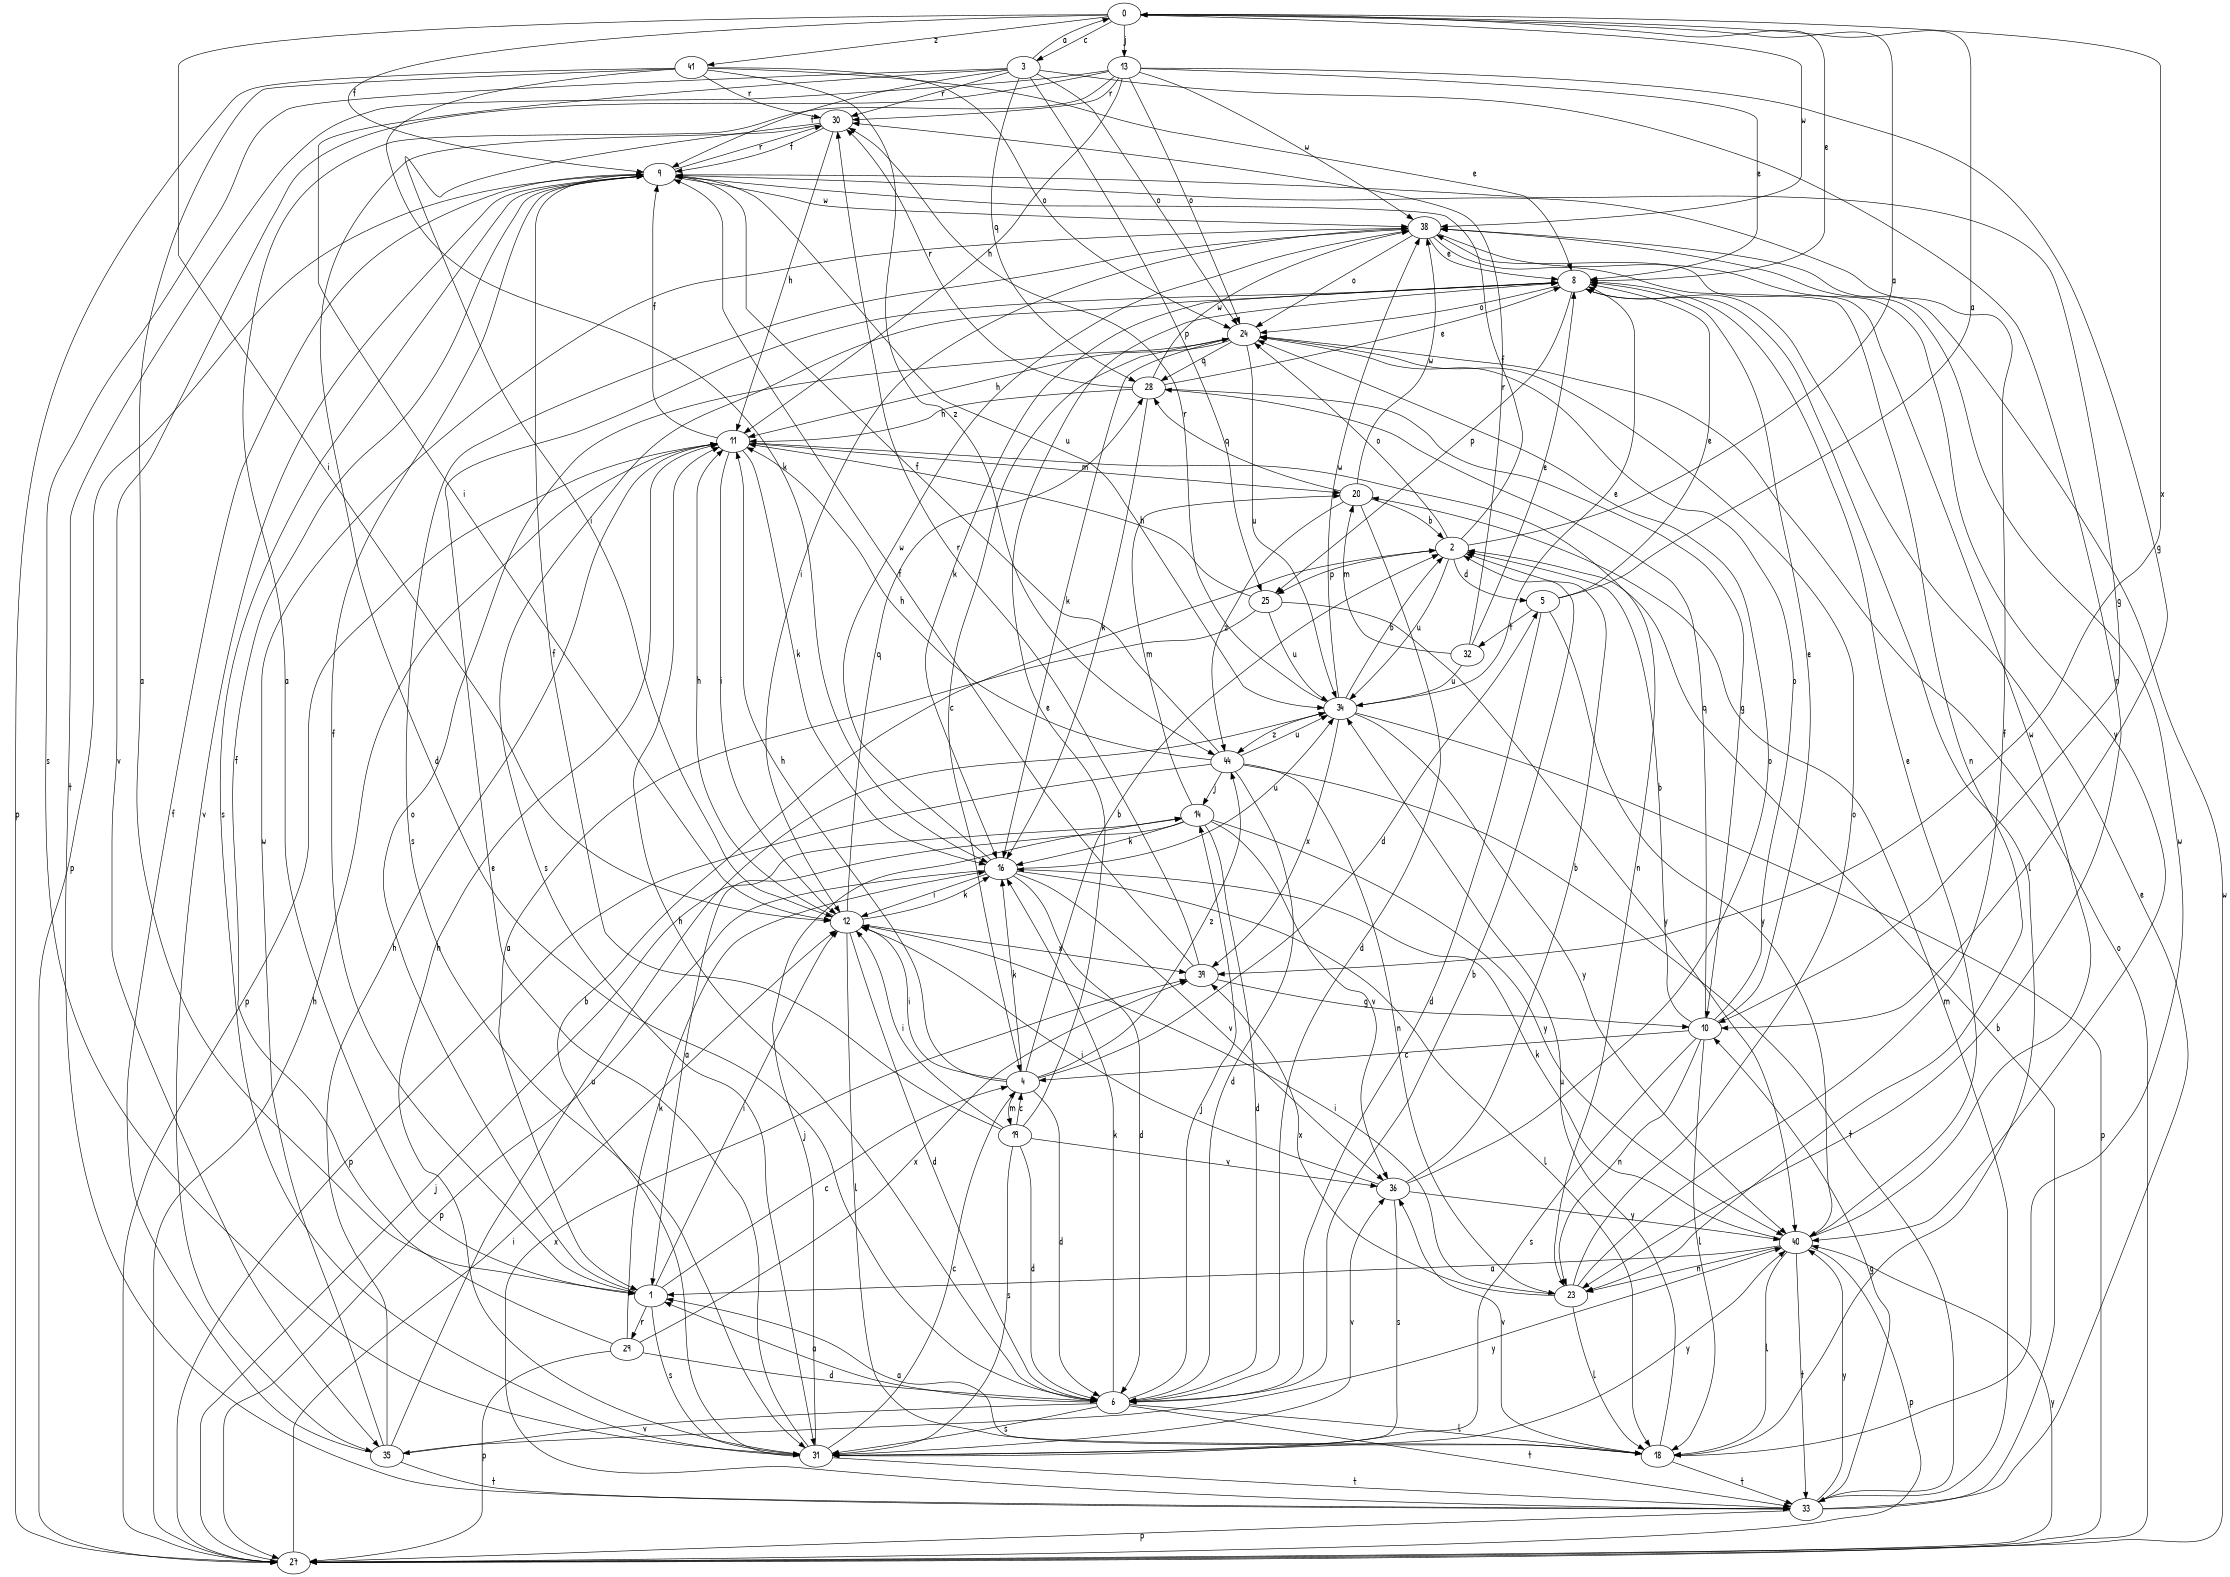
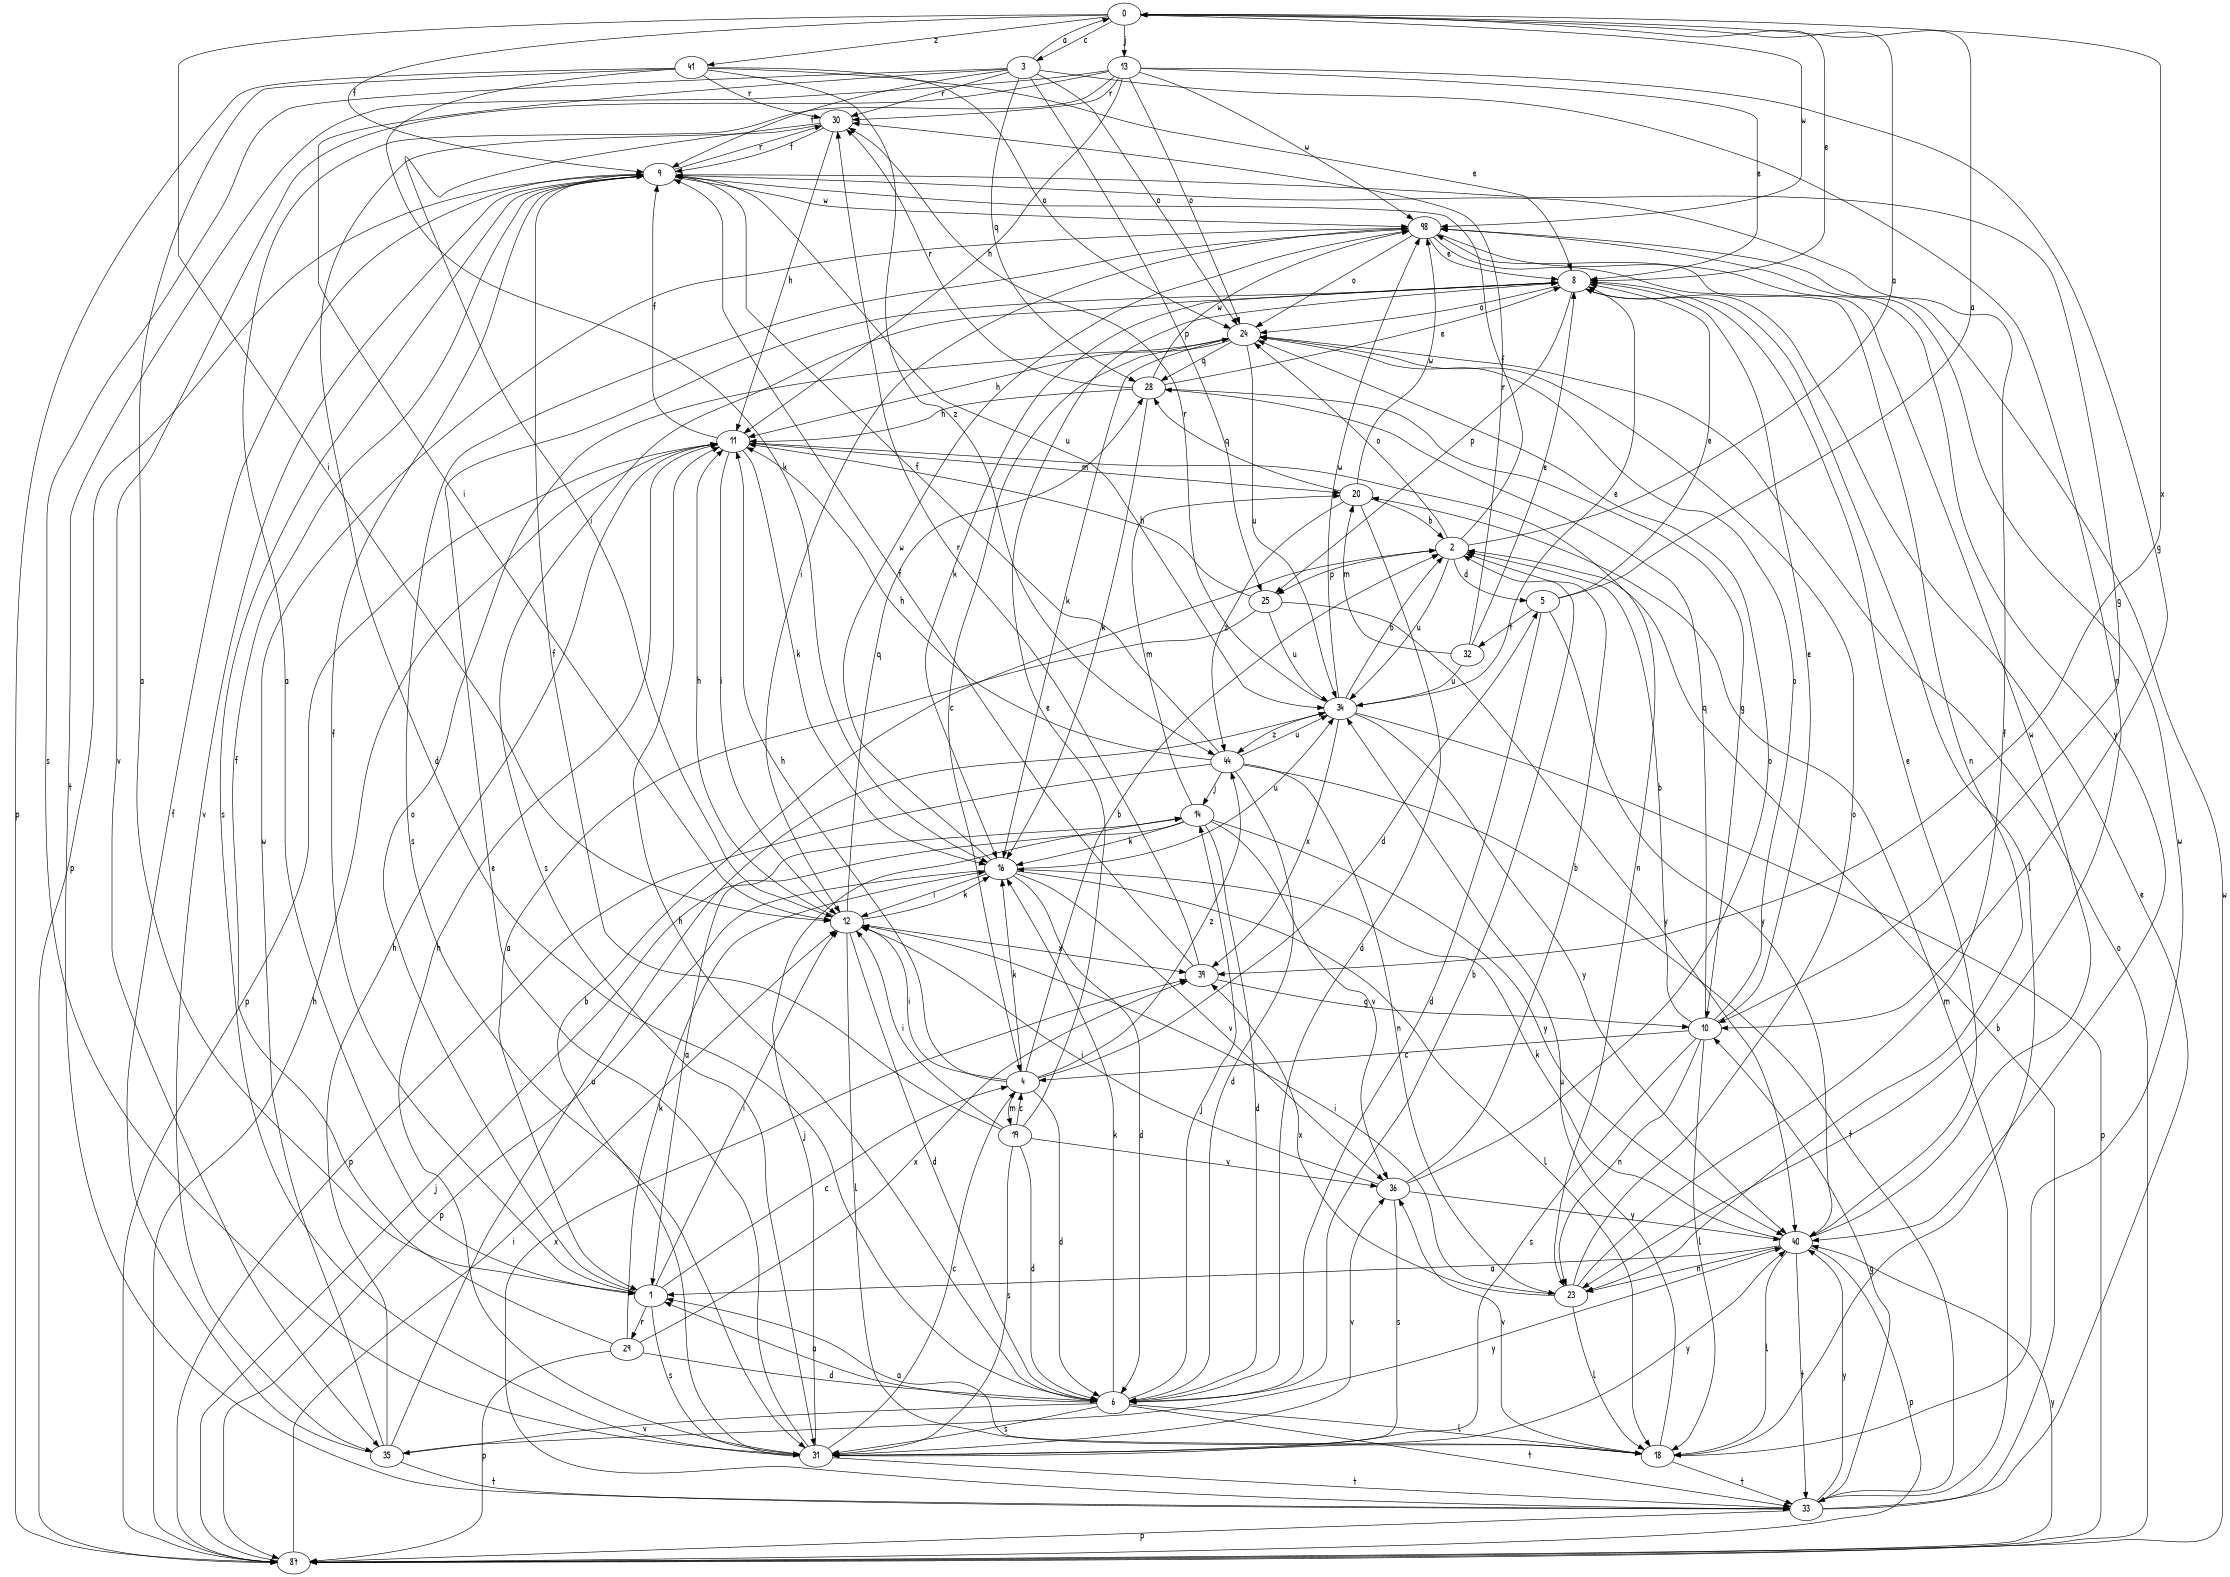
(1424, 228) -> (1424, 228)
(294, 1563) -> (294, 1563)
